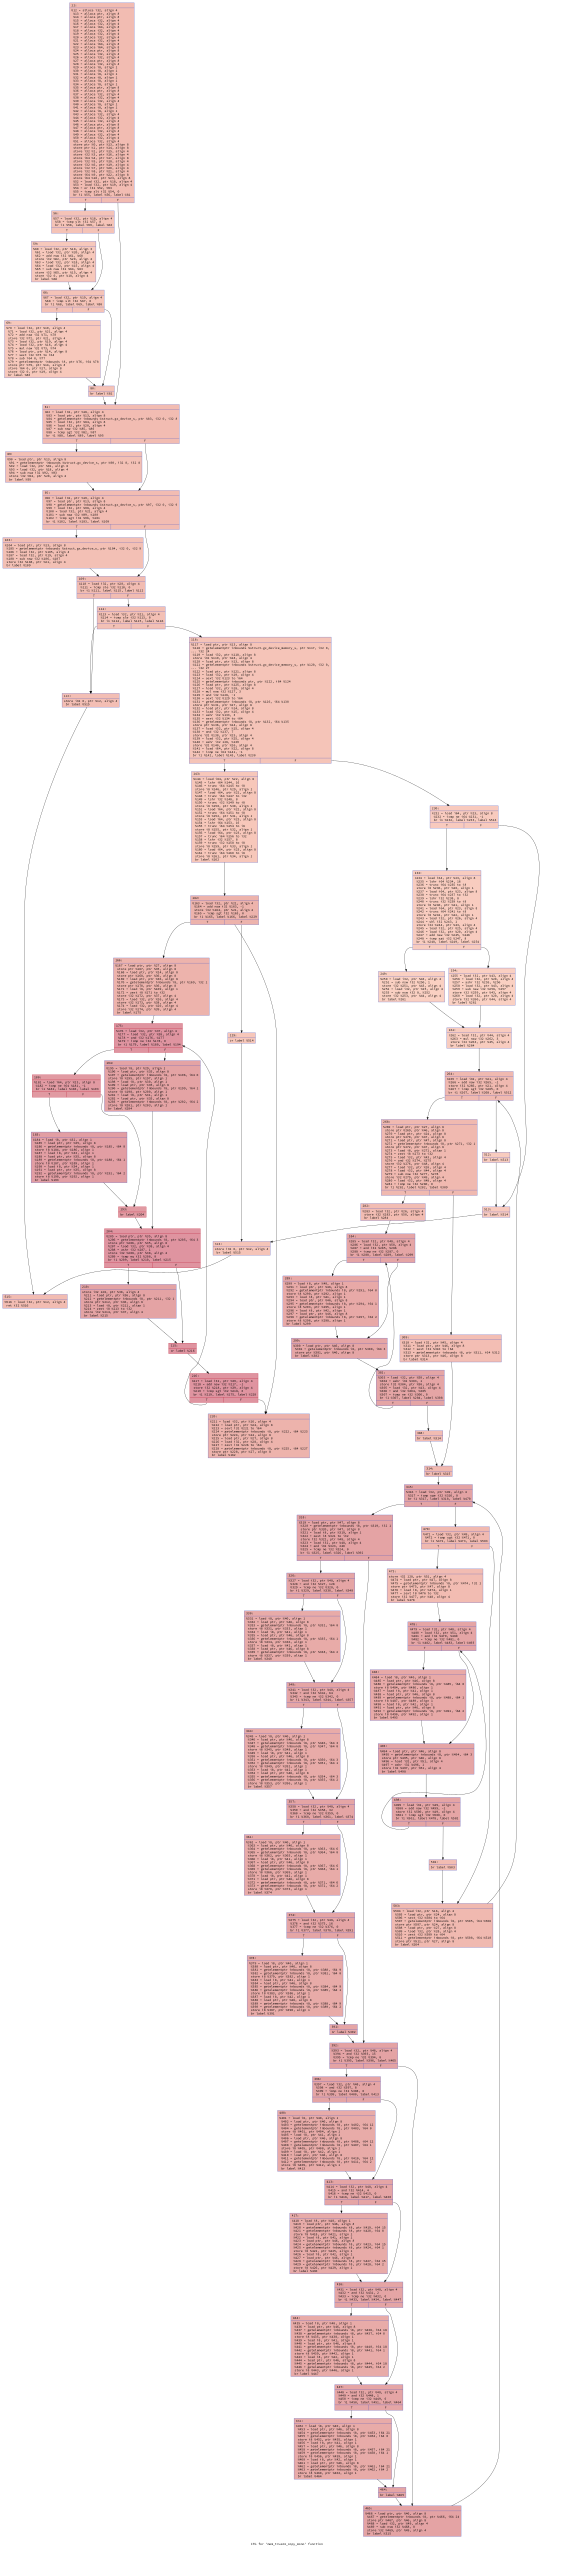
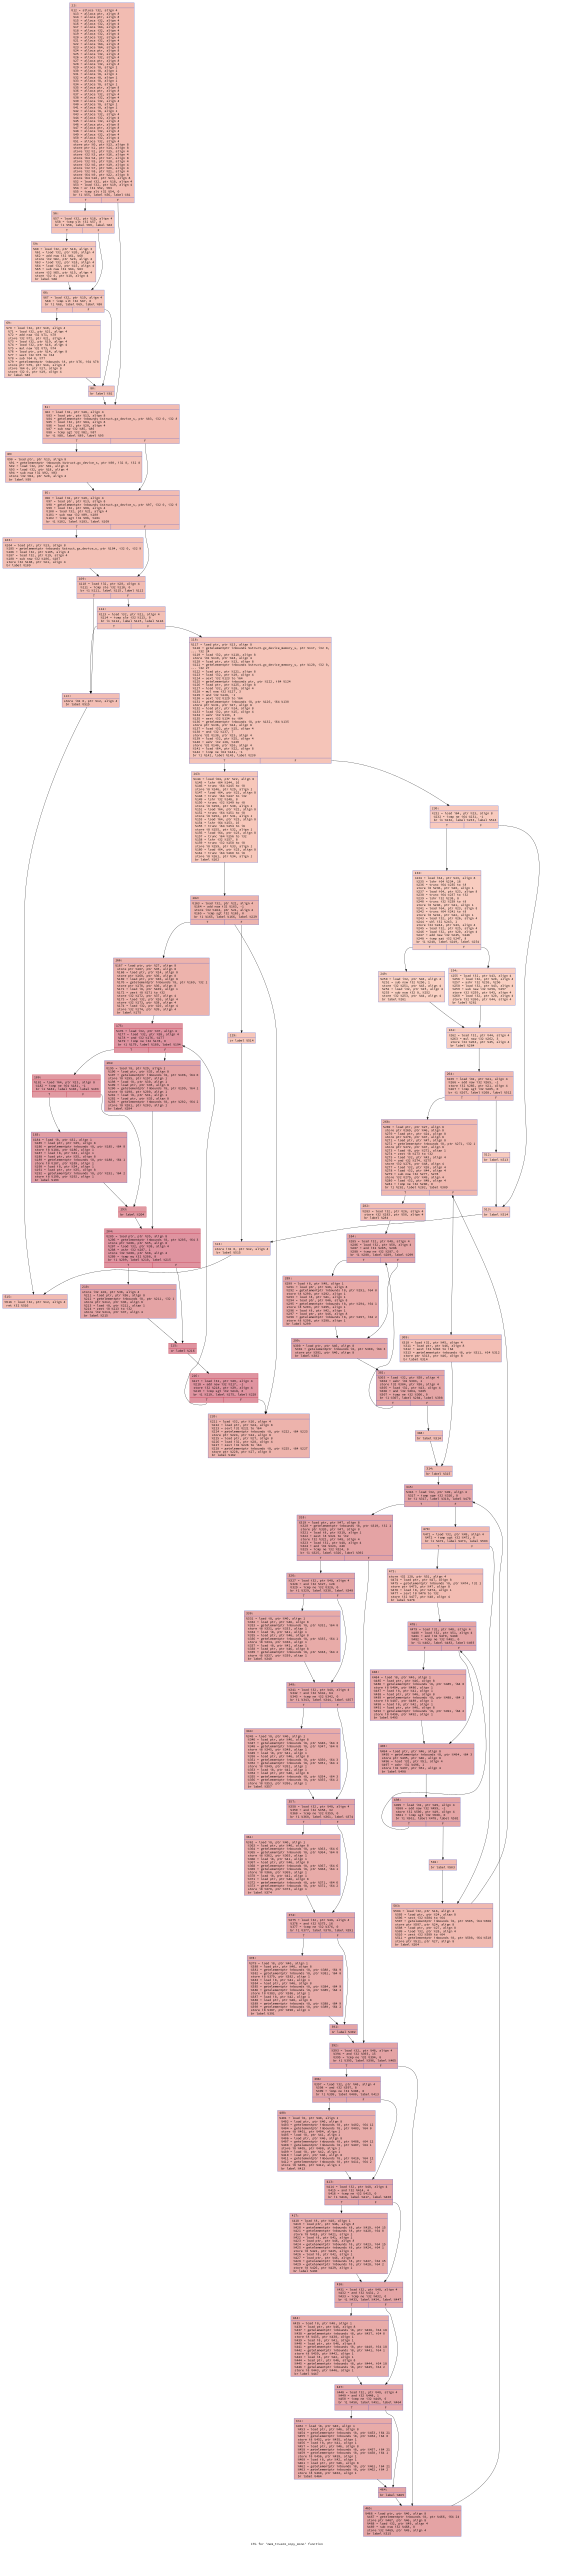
(516, 1504) -> (508, 1550)
